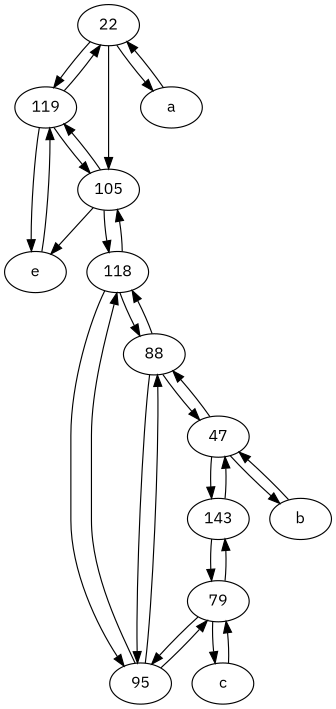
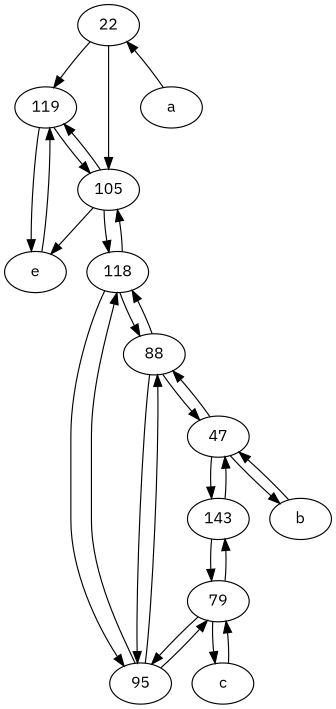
(130, 64) -> none
(79, 73) -> none
